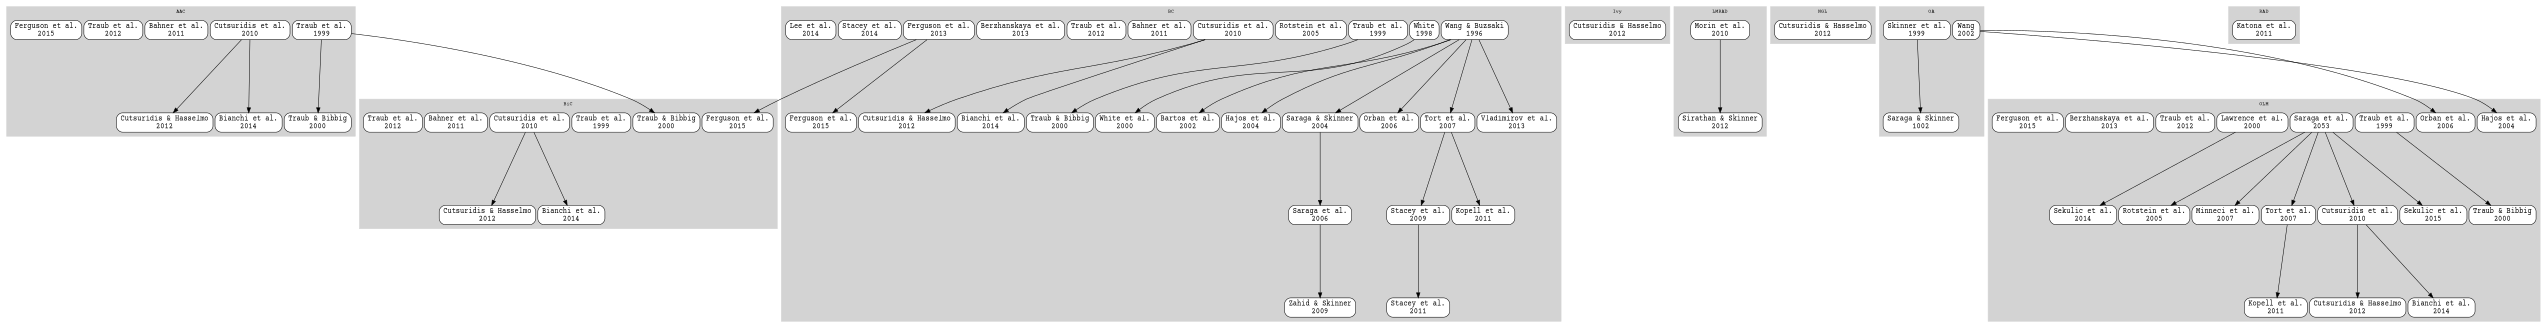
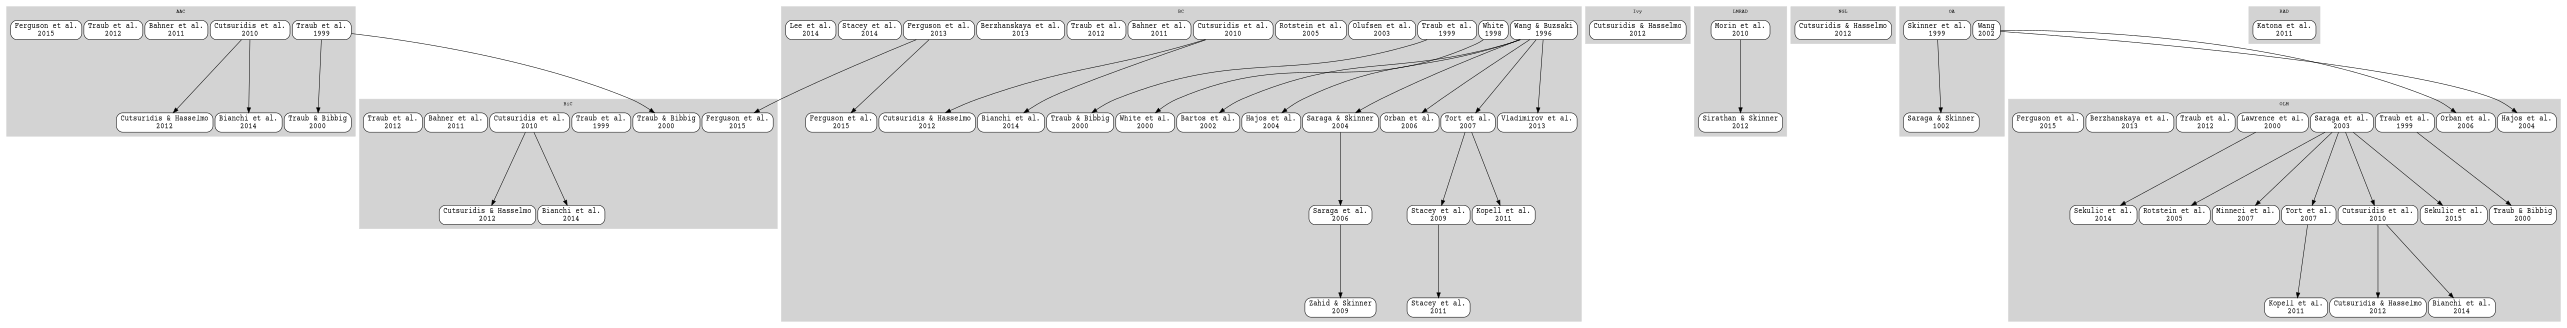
none -> (1382, 30)
(2322, 123) -> (2342, 123)
